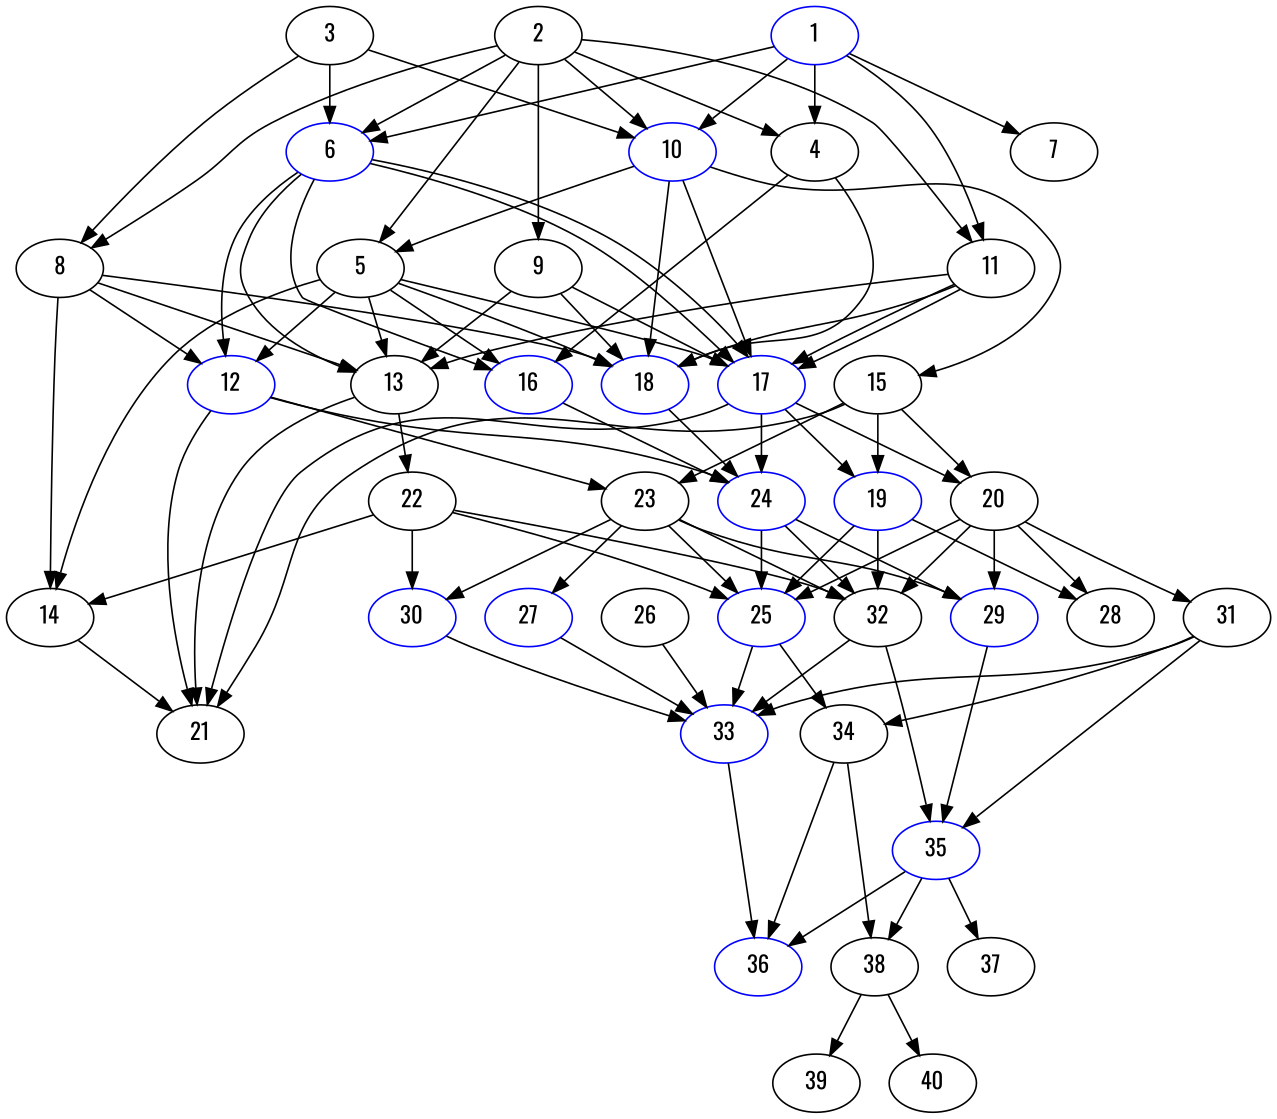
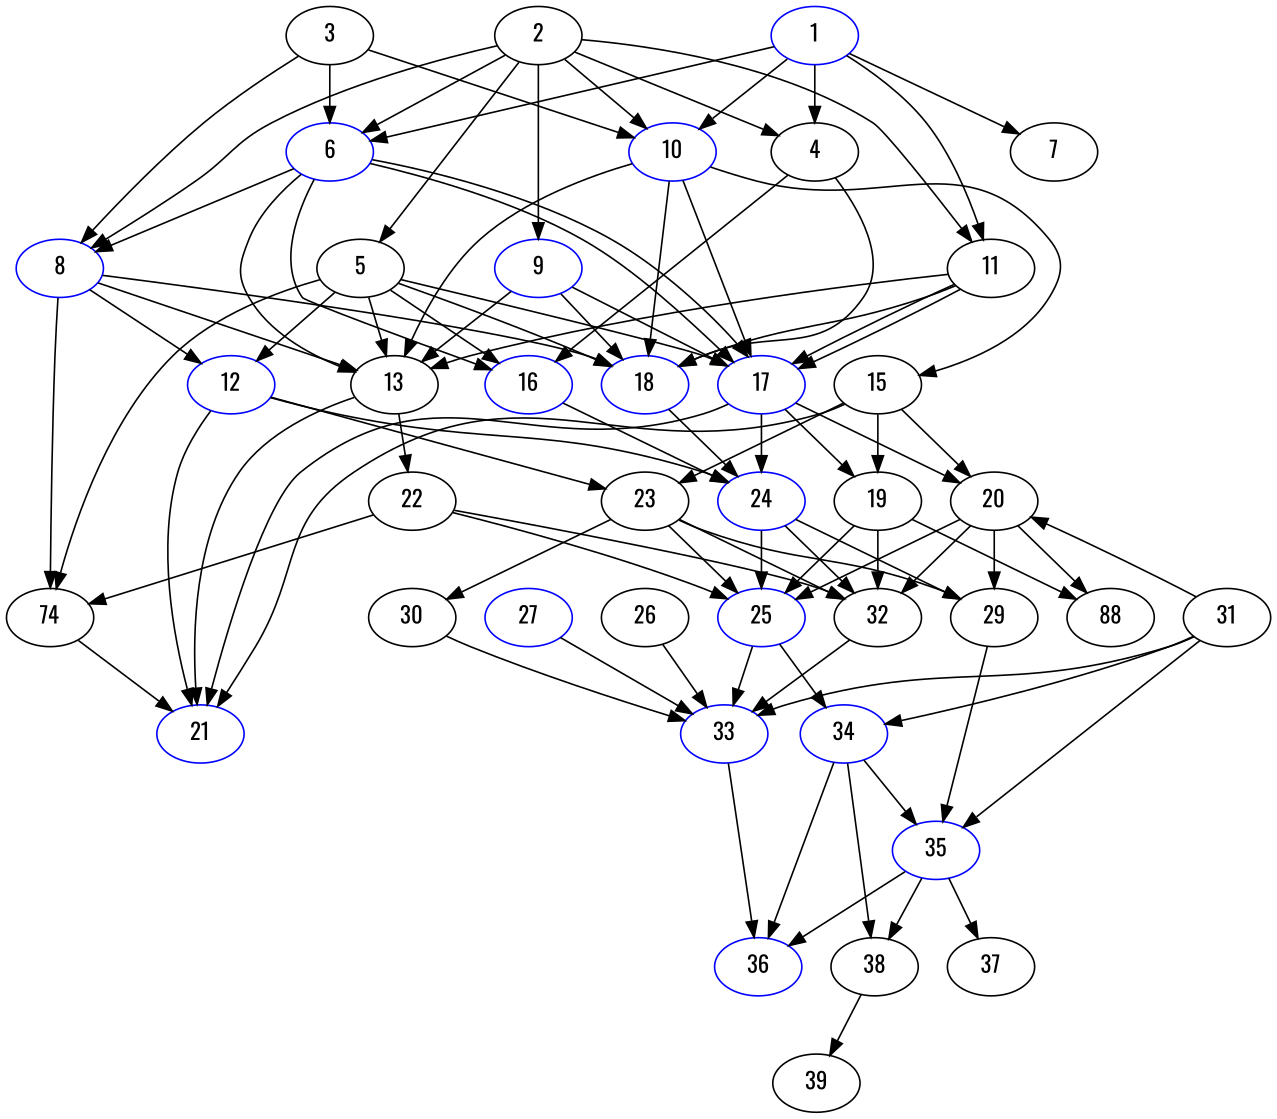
(550, 195) -> (499, 224)
(233, 243) -> (202, 207)
(60, 268) -> (60, 268)
(538, 268) -> (538, 268)
(878, 501) -> (878, 501)
(412, 551) -> none
(1100, 559) -> (1122, 559)
(586, 561) -> none
(50, 618) -> (50, 618)
(412, 618) -> (412, 618)
(994, 618) -> (994, 618)
(1111, 618) -> (1111, 618)
(908, 729) -> (885, 786)
(200, 734) -> (200, 734)
(844, 734) -> (844, 734)
(933, 1083) -> none
